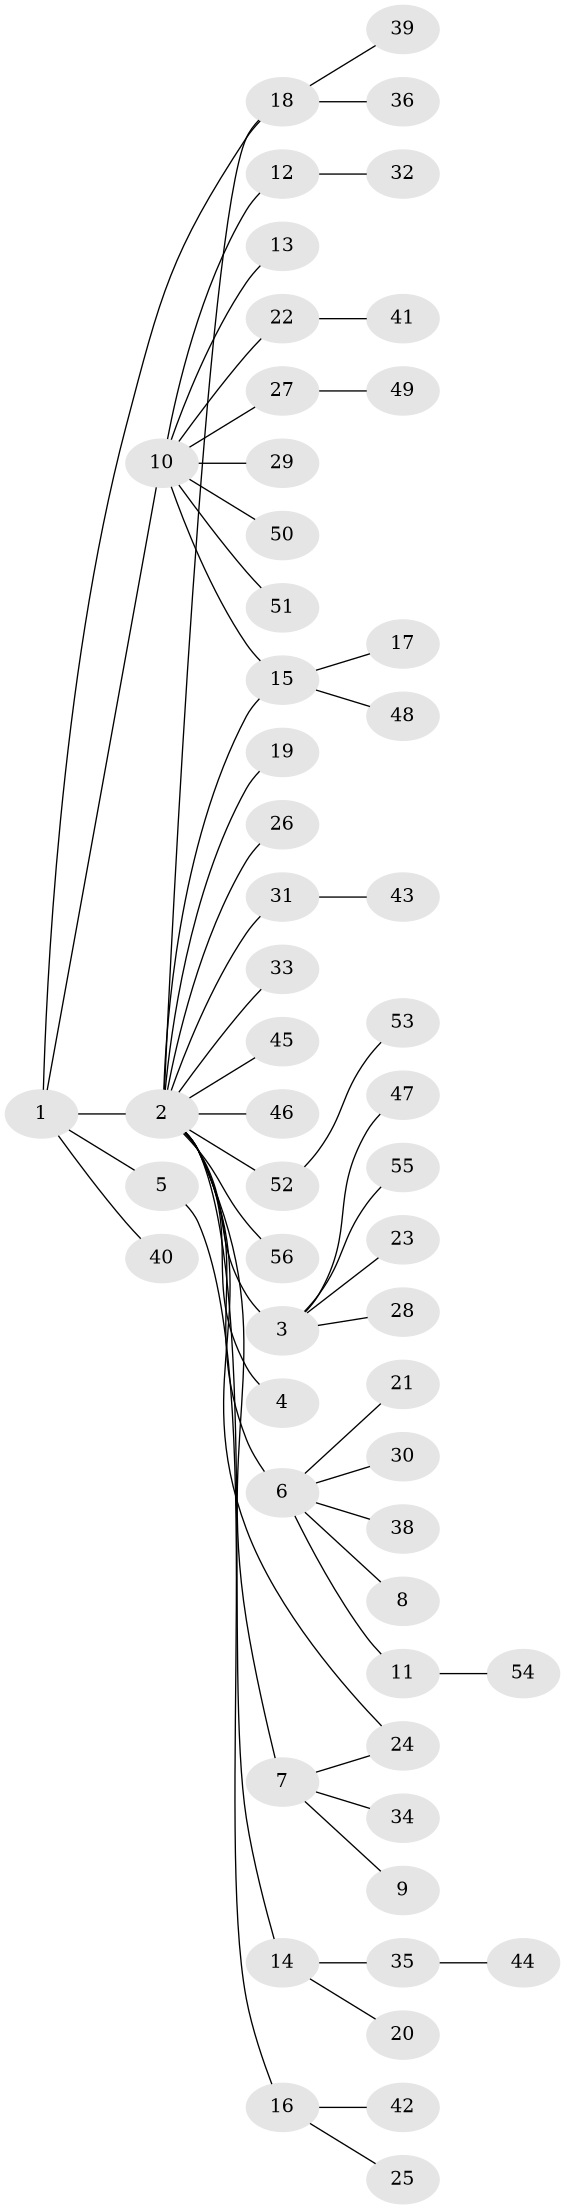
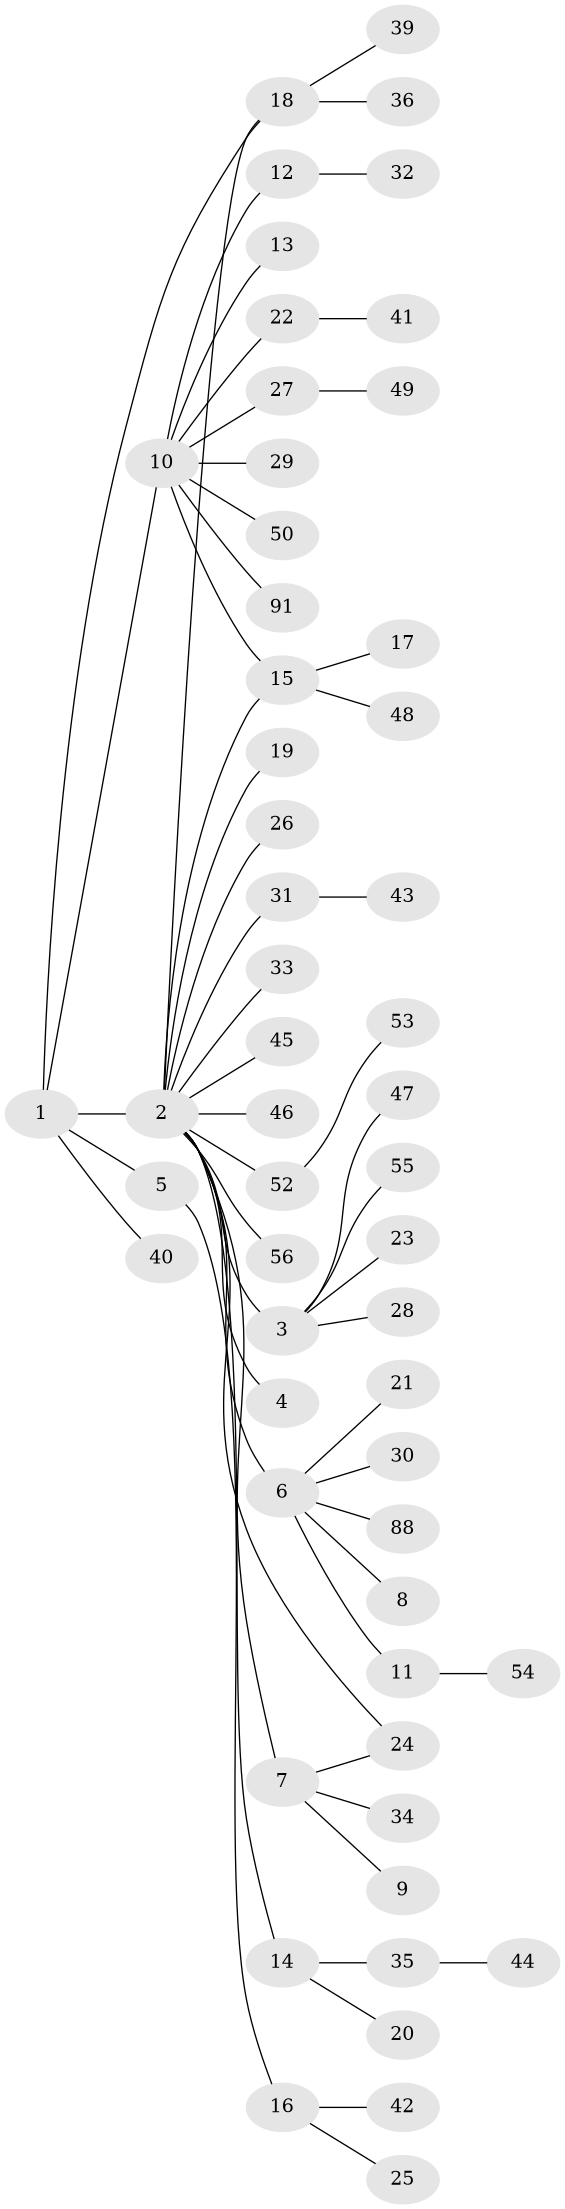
(283, 608) -> (283, 608)
(403, 1529) -> (403, 1529)
